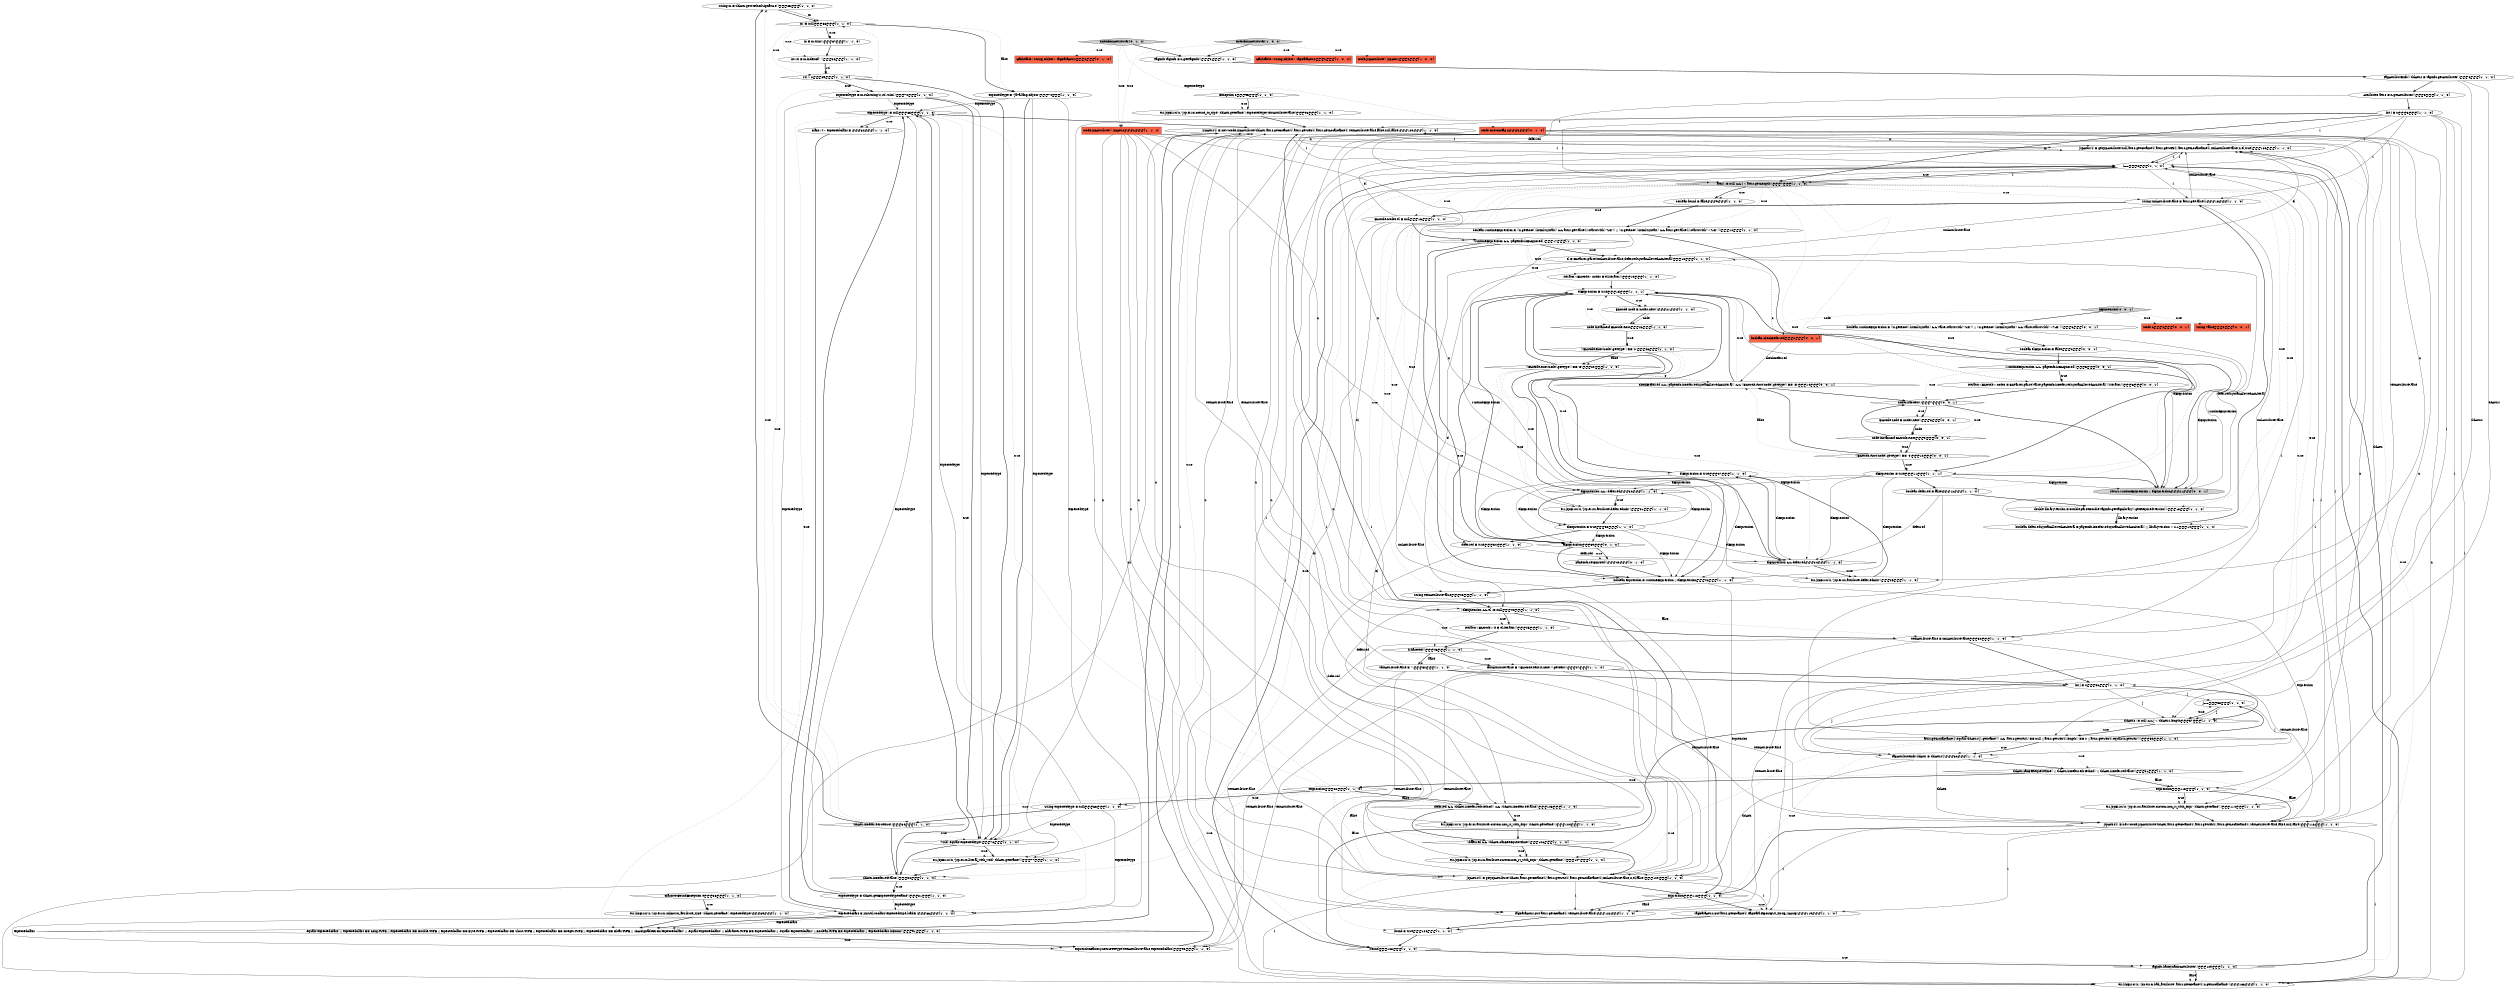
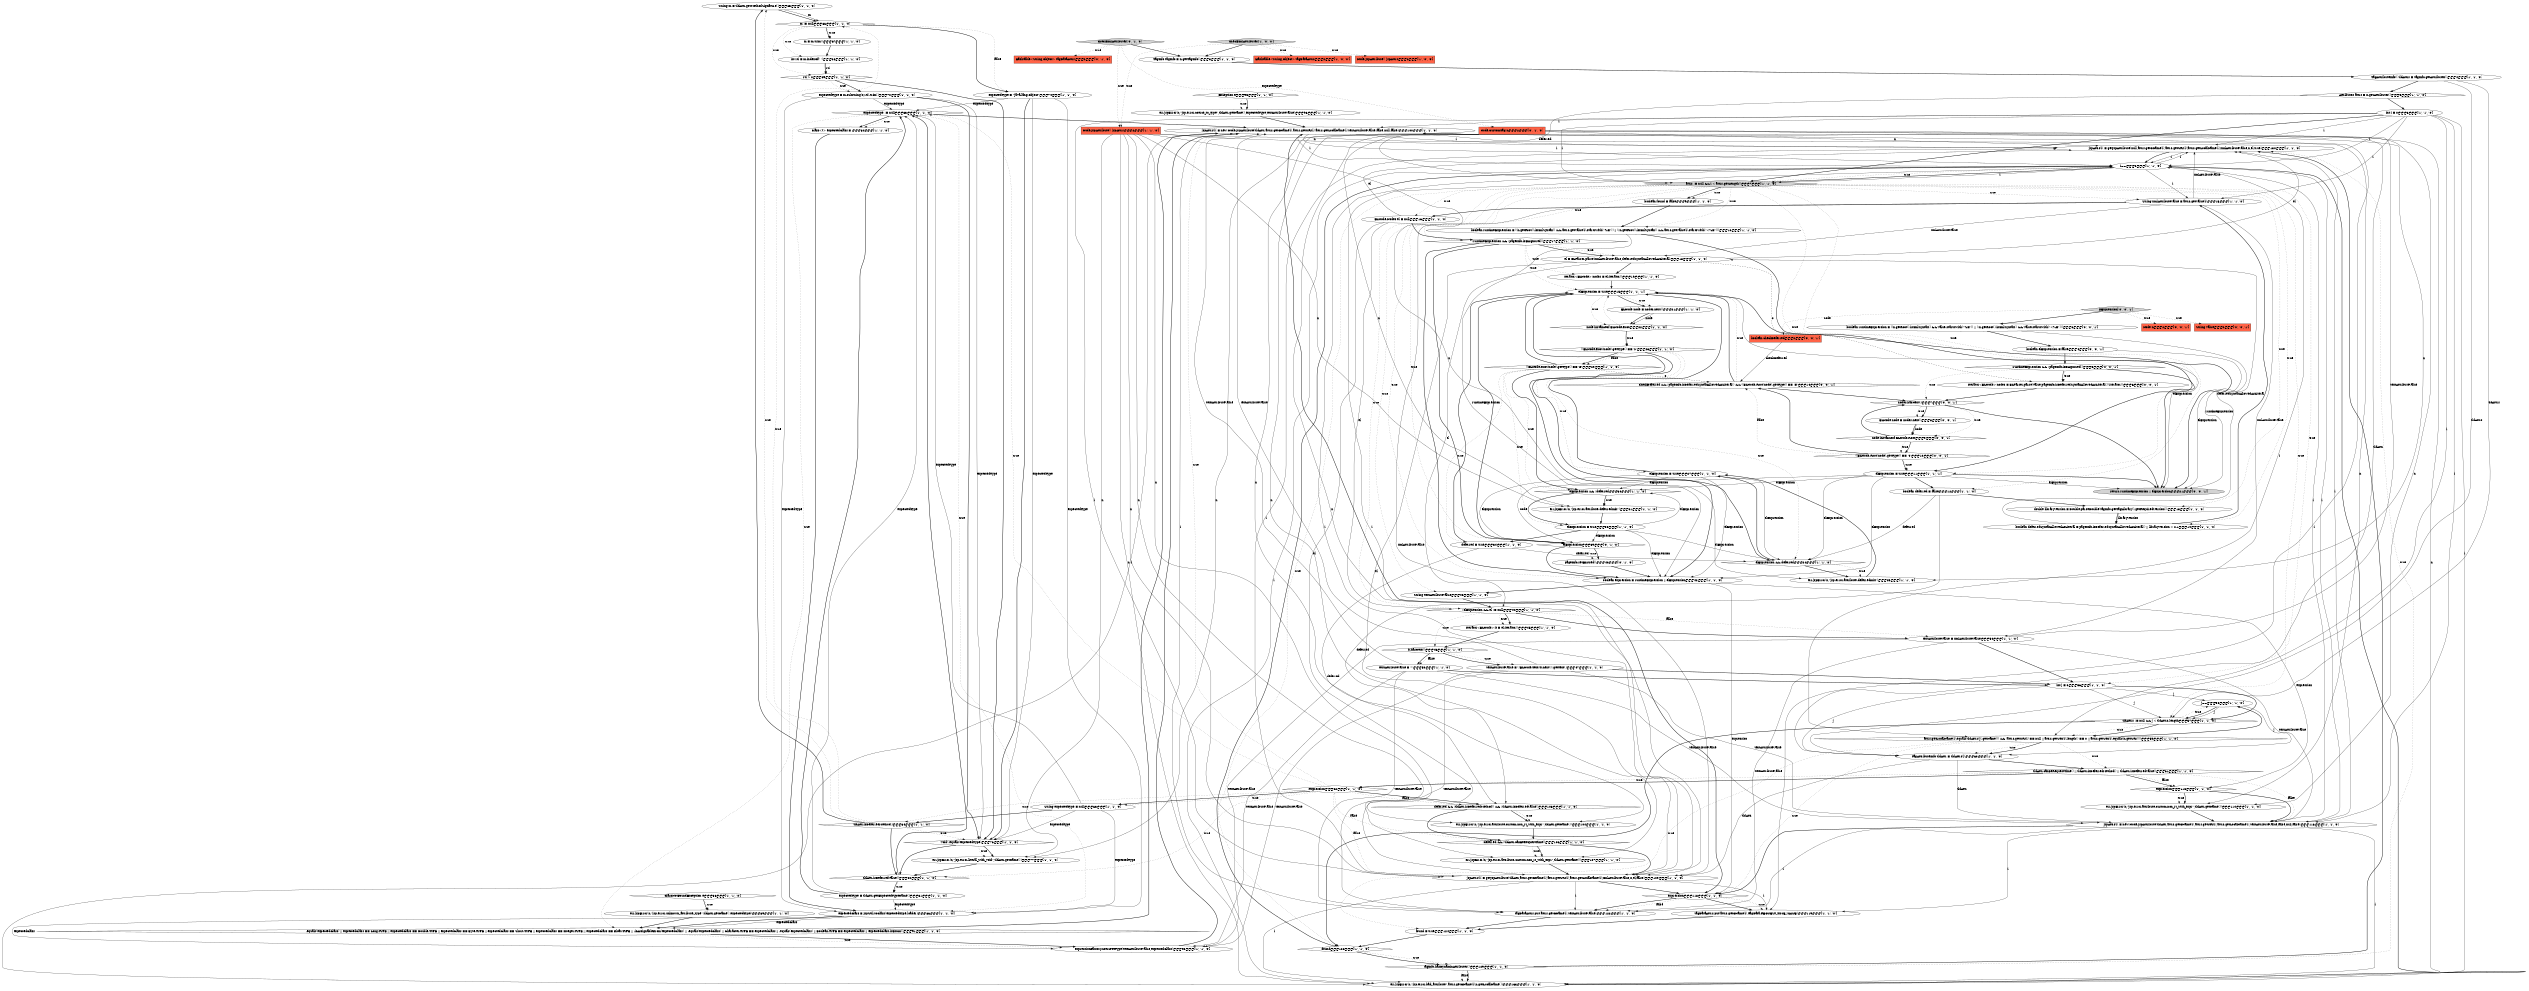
(2407, 95) -> (2383, 95)
(1528, 509) -> (1524, 509)
